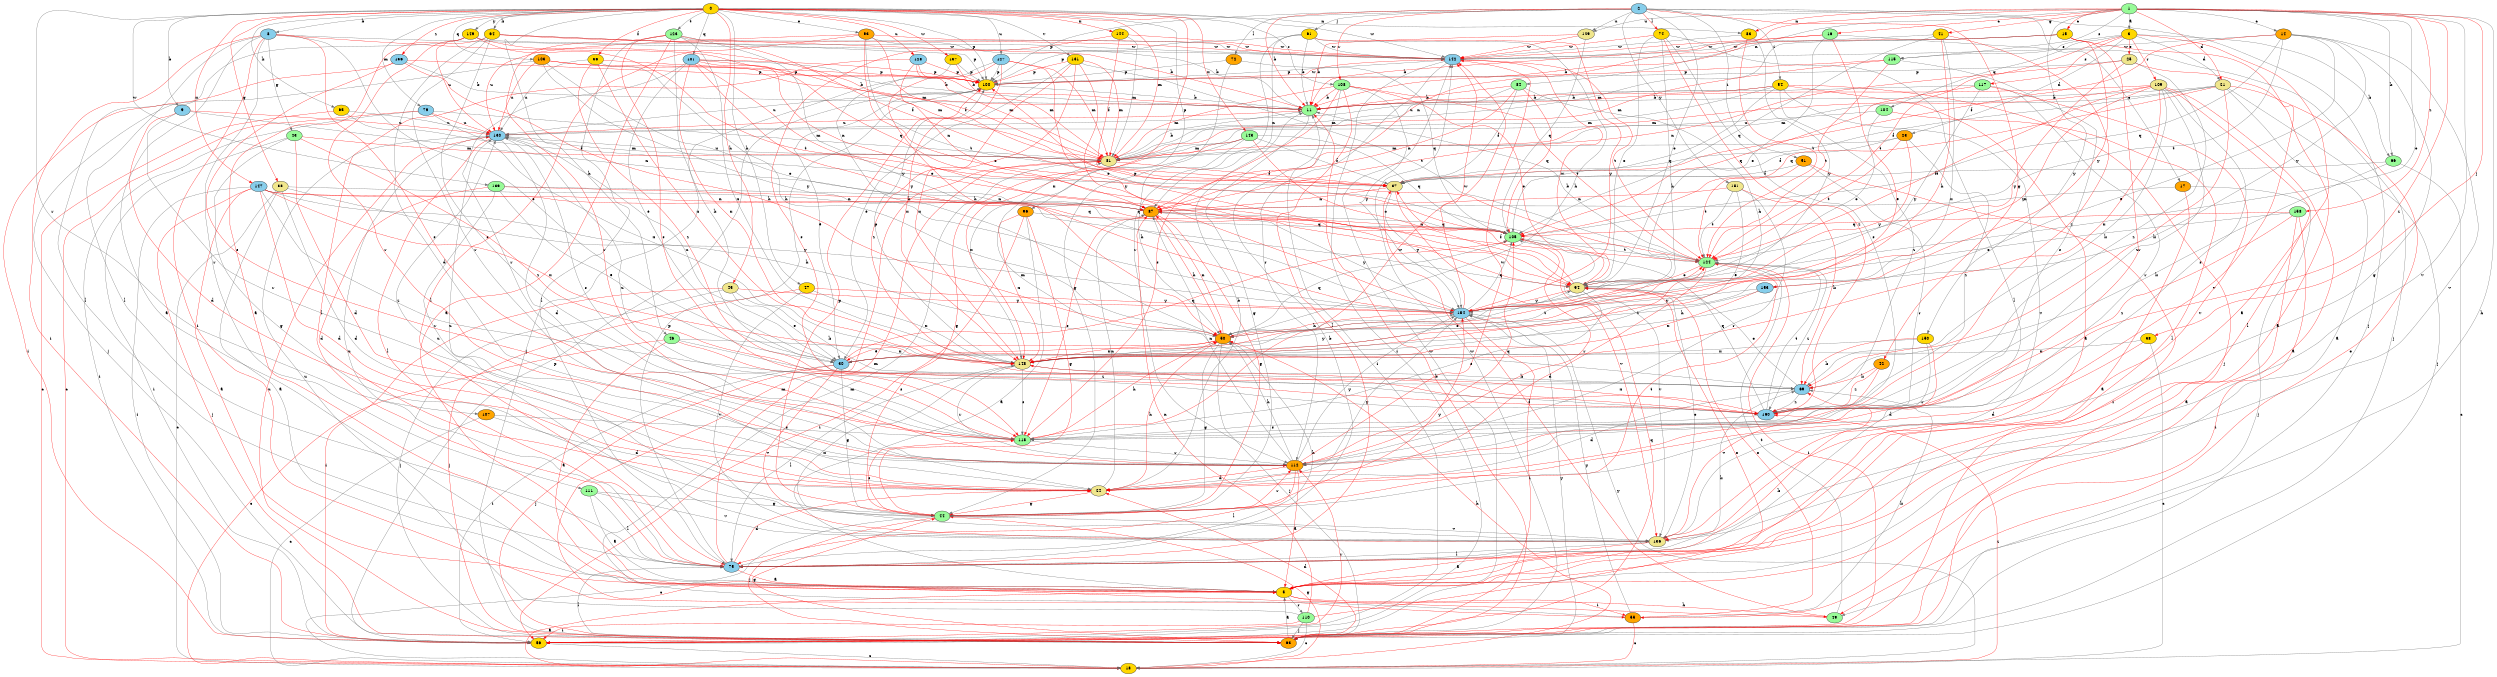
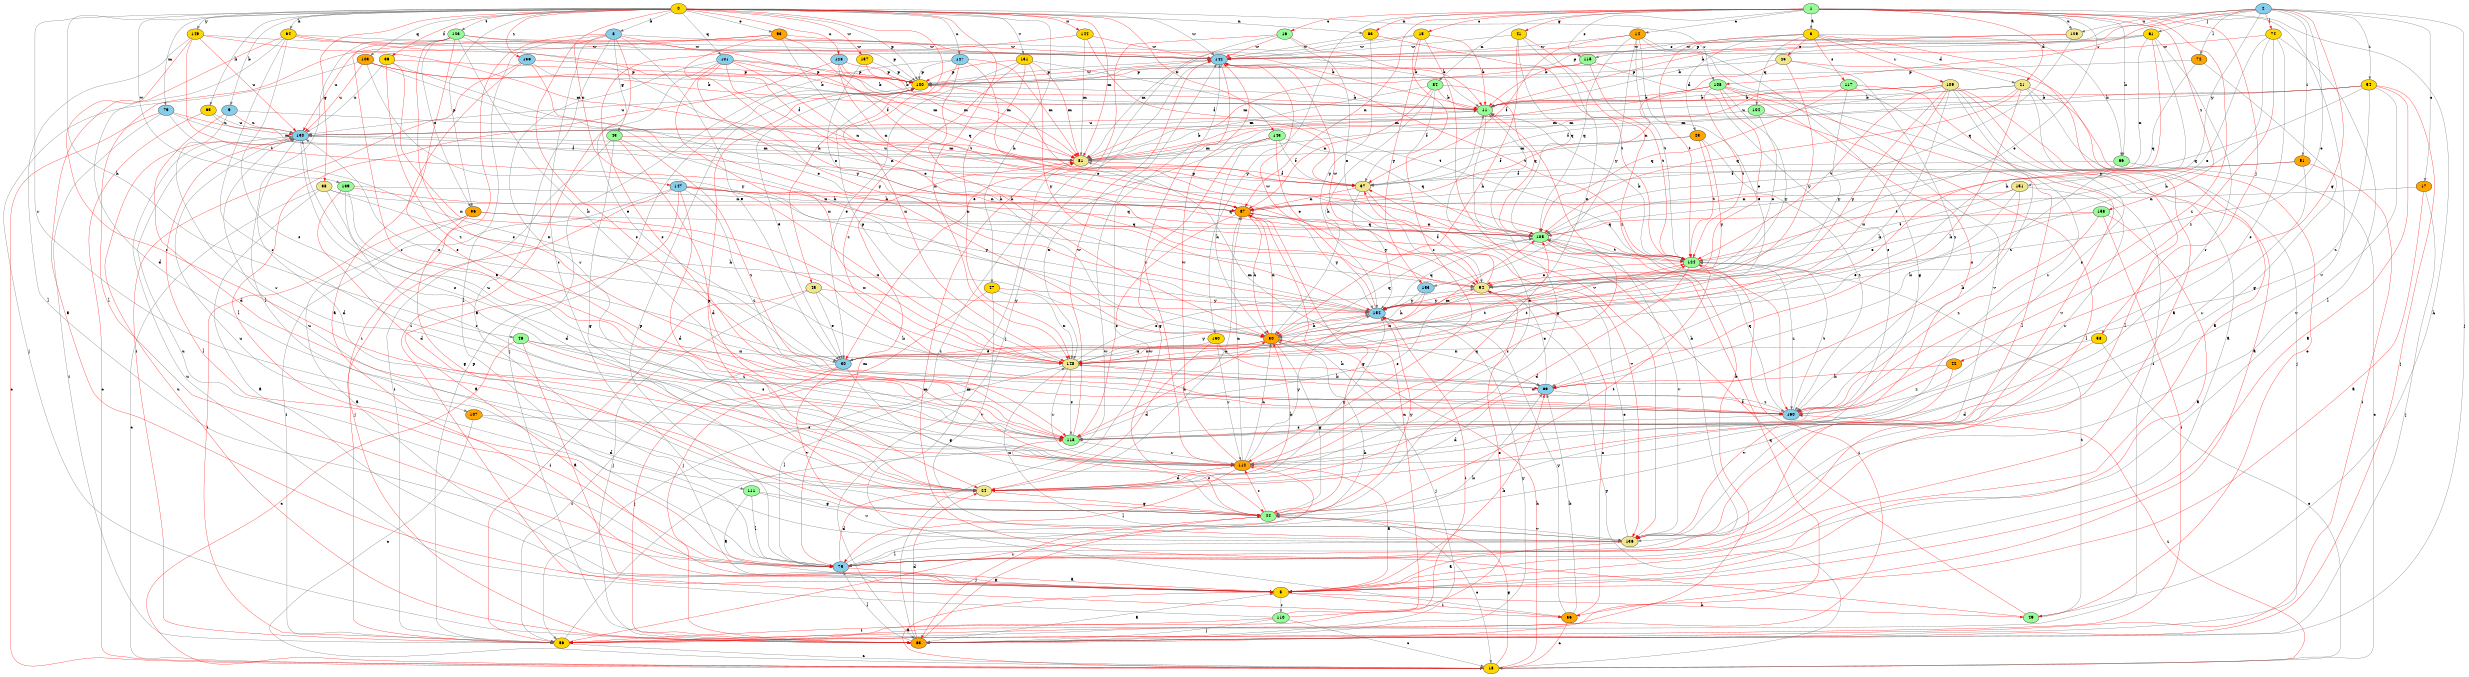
(1263, 236) -> (1148, 243)
(774, 269) -> (431, 117)
(1193, 301) -> (1448, 301)
